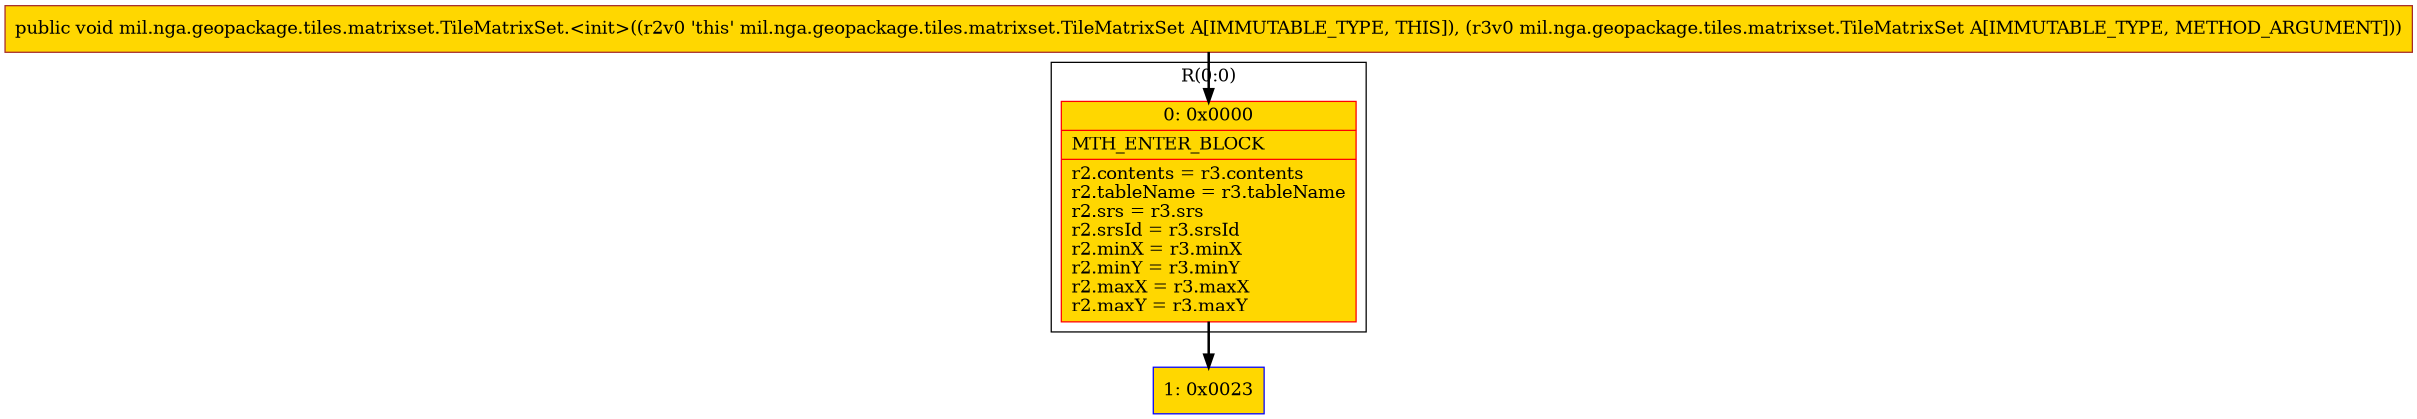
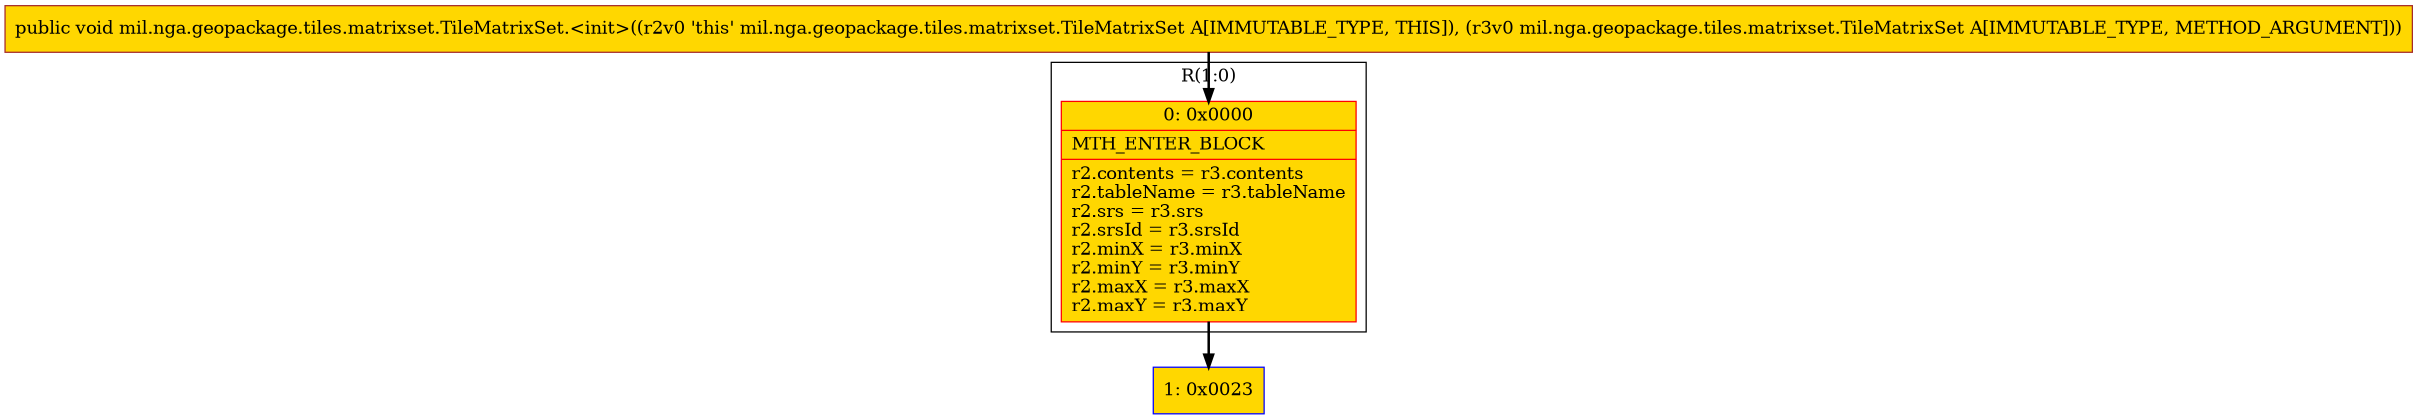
(1209, 77) -> (1209, 77)
